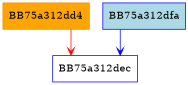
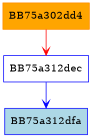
(46, 16) -> (46, 16)
(120, 39) -> (46, 91)
